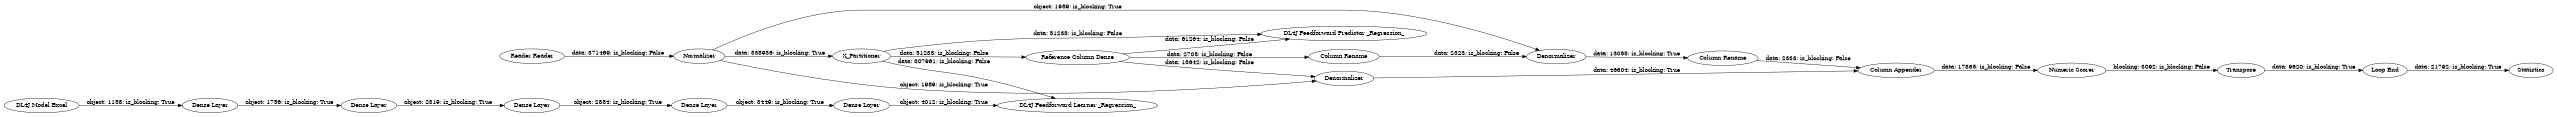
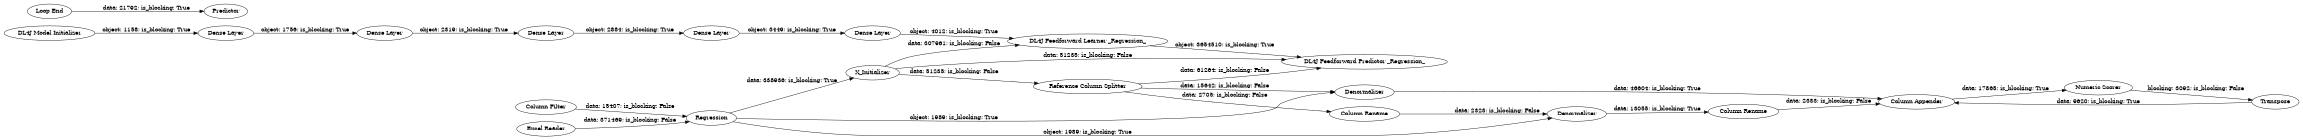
none -> (1223, 51)
(532, 56) -> (546, 129)
(699, 56) -> (711, 118)
(862, 56) -> (873, 73)
(1078, 57) -> (1088, 86)
(1986, 67) -> (2006, 89)
(2312, 70) -> (2105, 105)
(2531, 70) -> (226, 11)
(42, 105) -> (49, 33)
none -> (546, 107)
